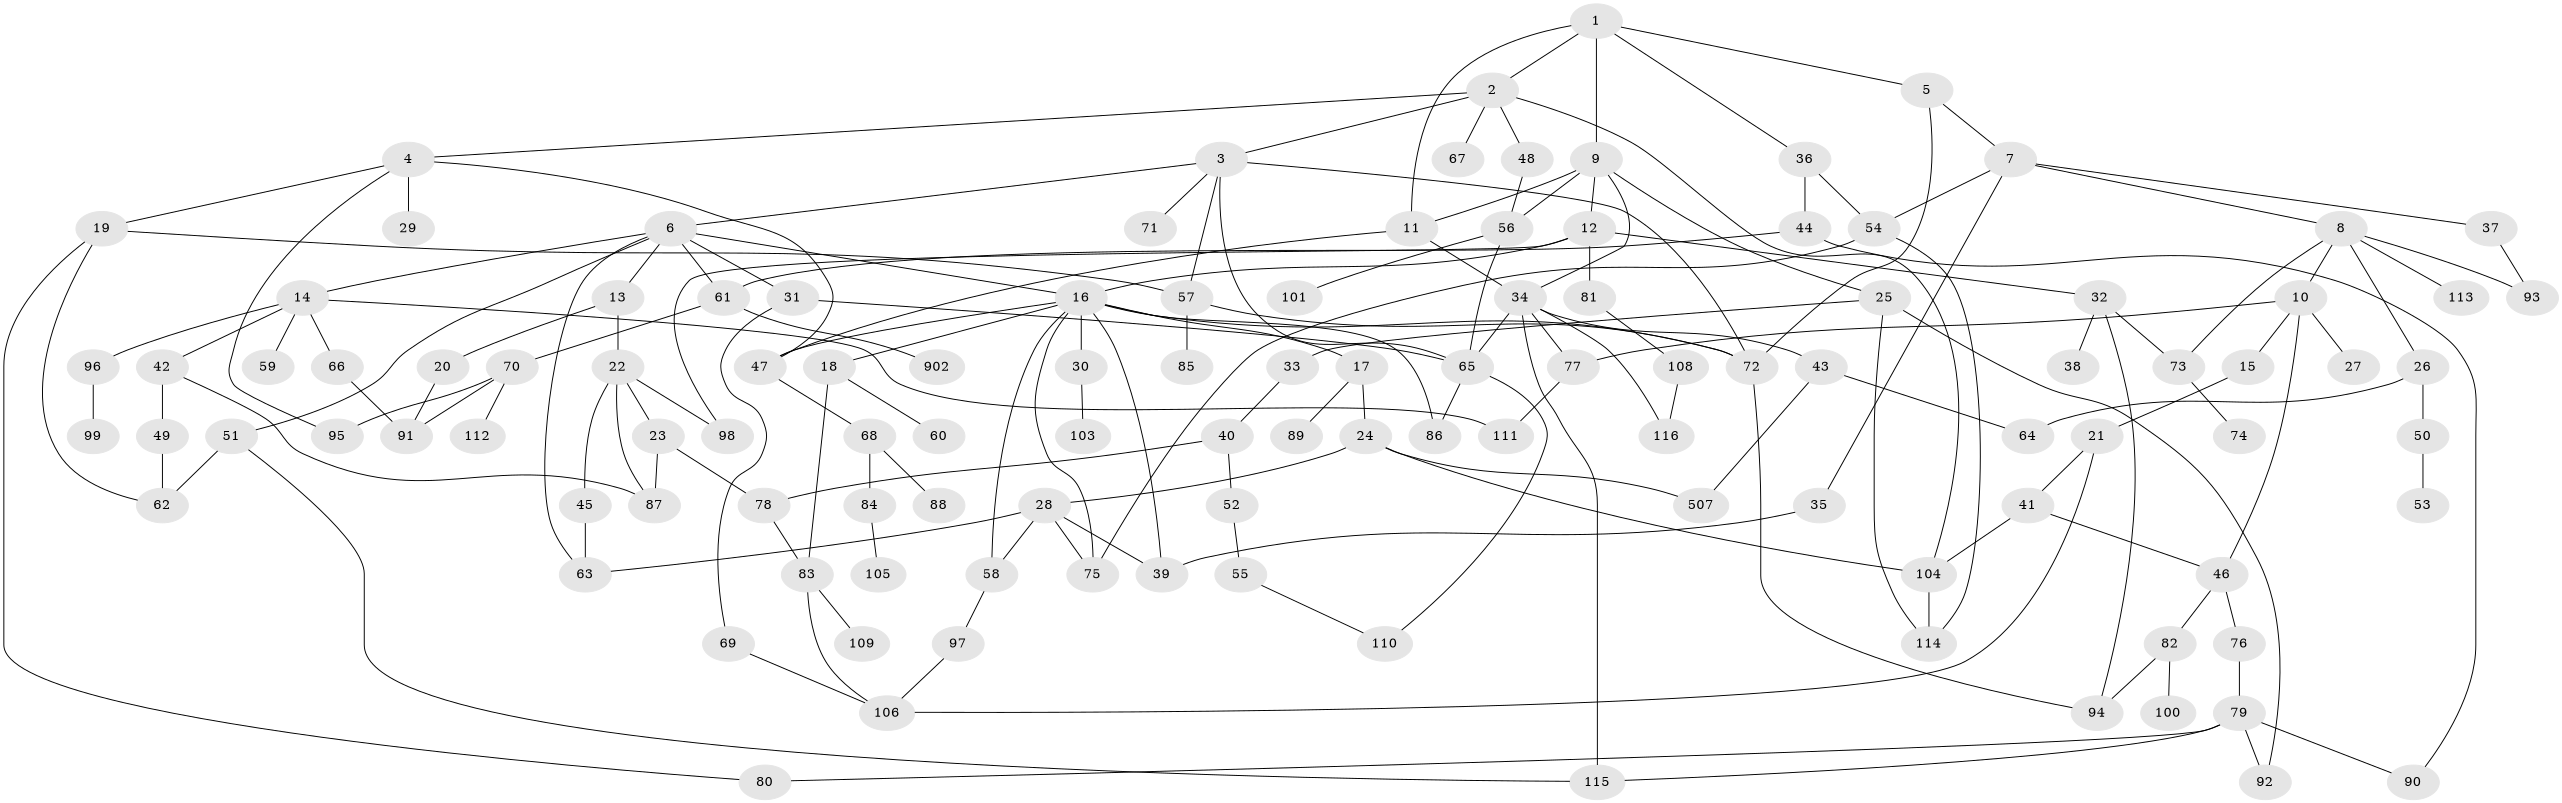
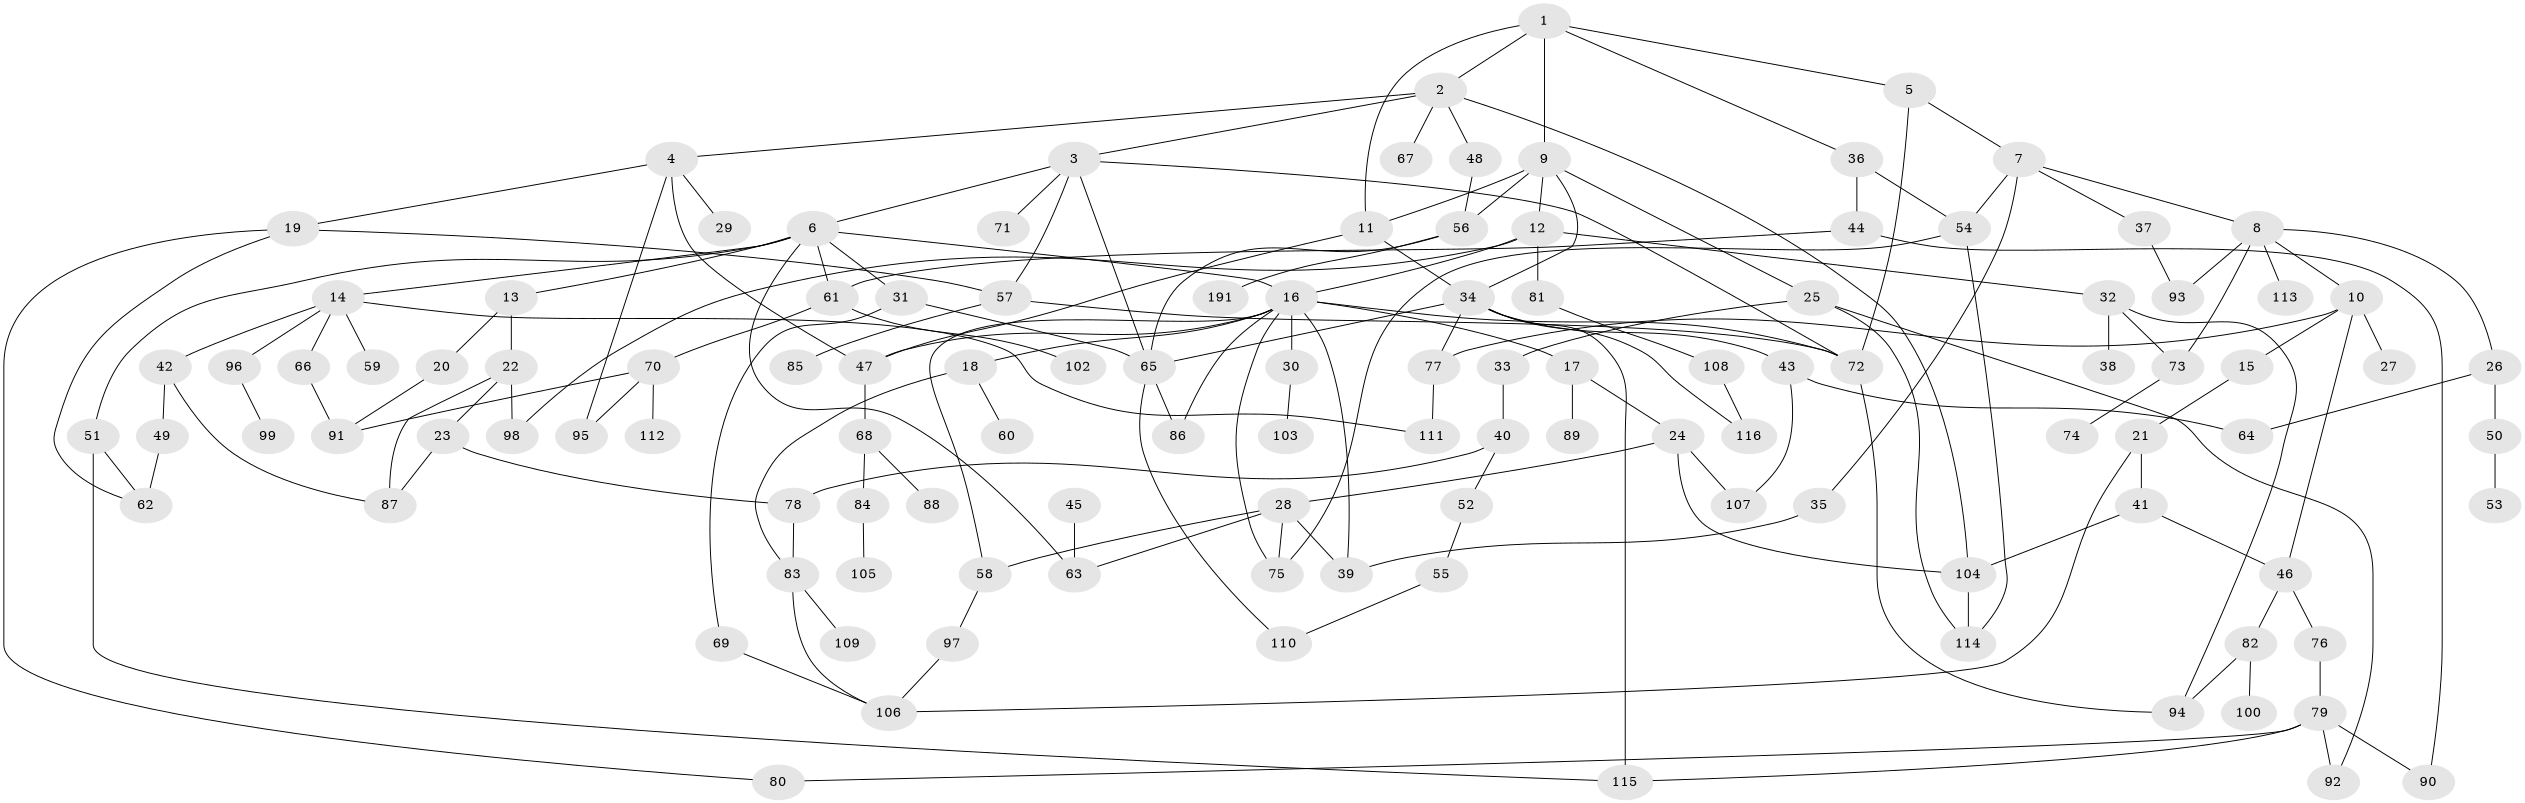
(1295, 298) -> (1221, 298)
(937, 367) -> (1078, 367)
(589, 434) -> none
(1701, 506) -> (1739, 506)
